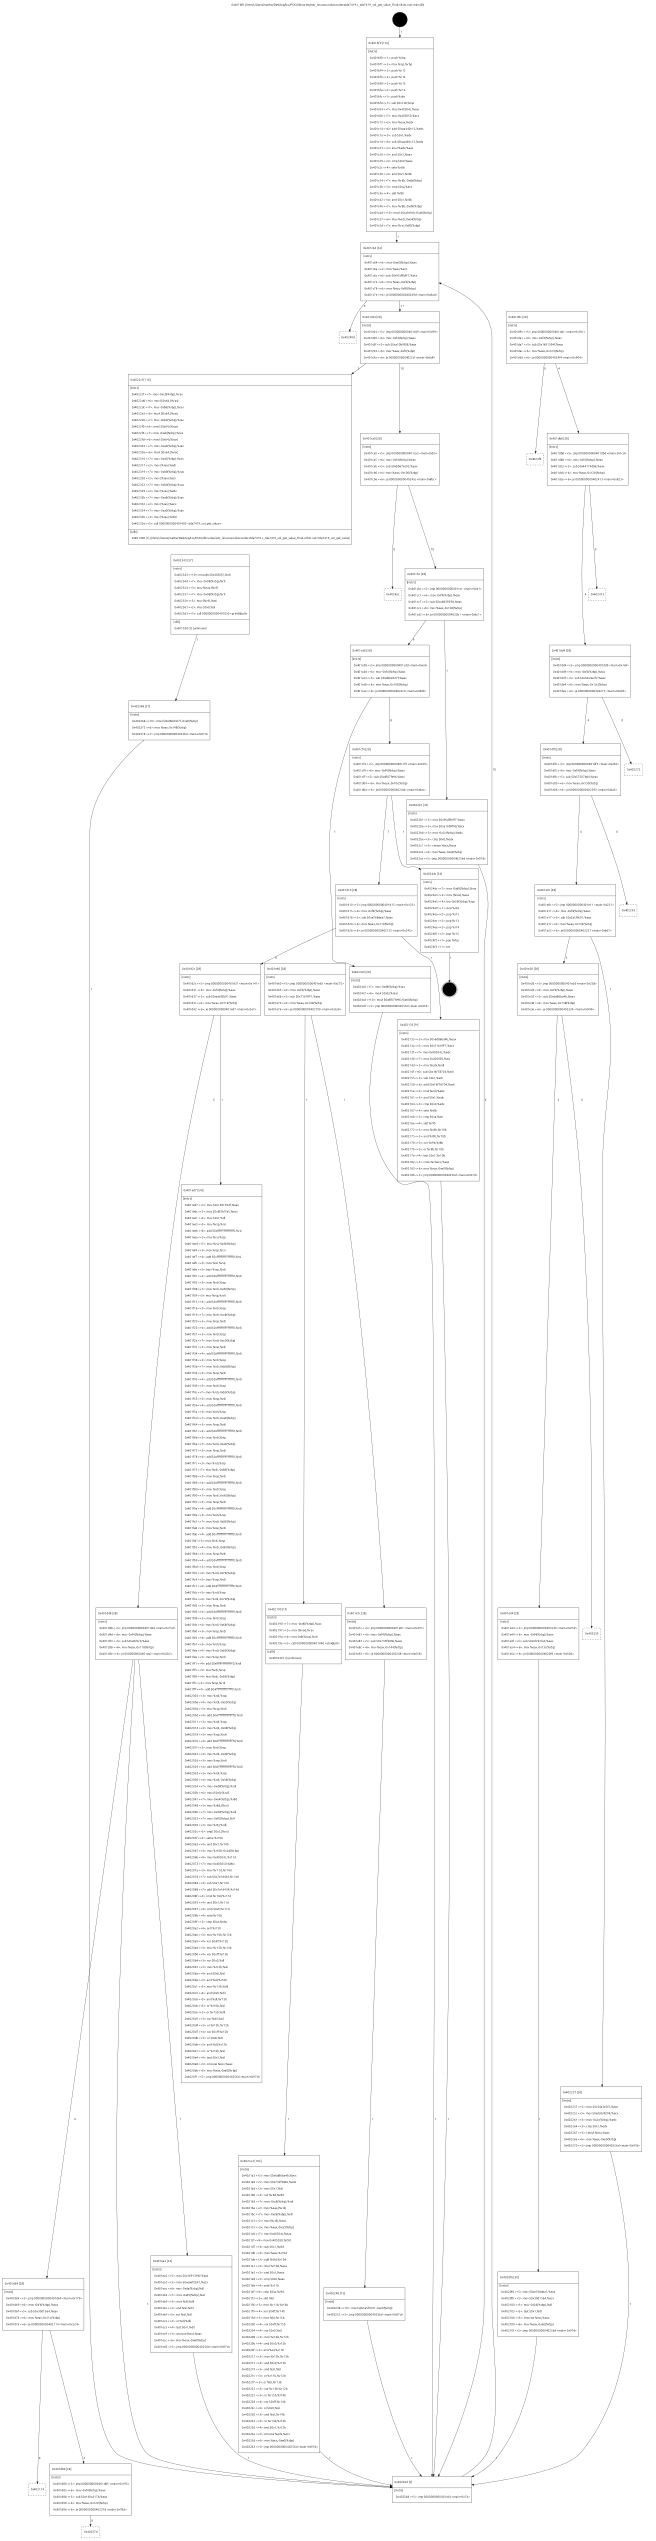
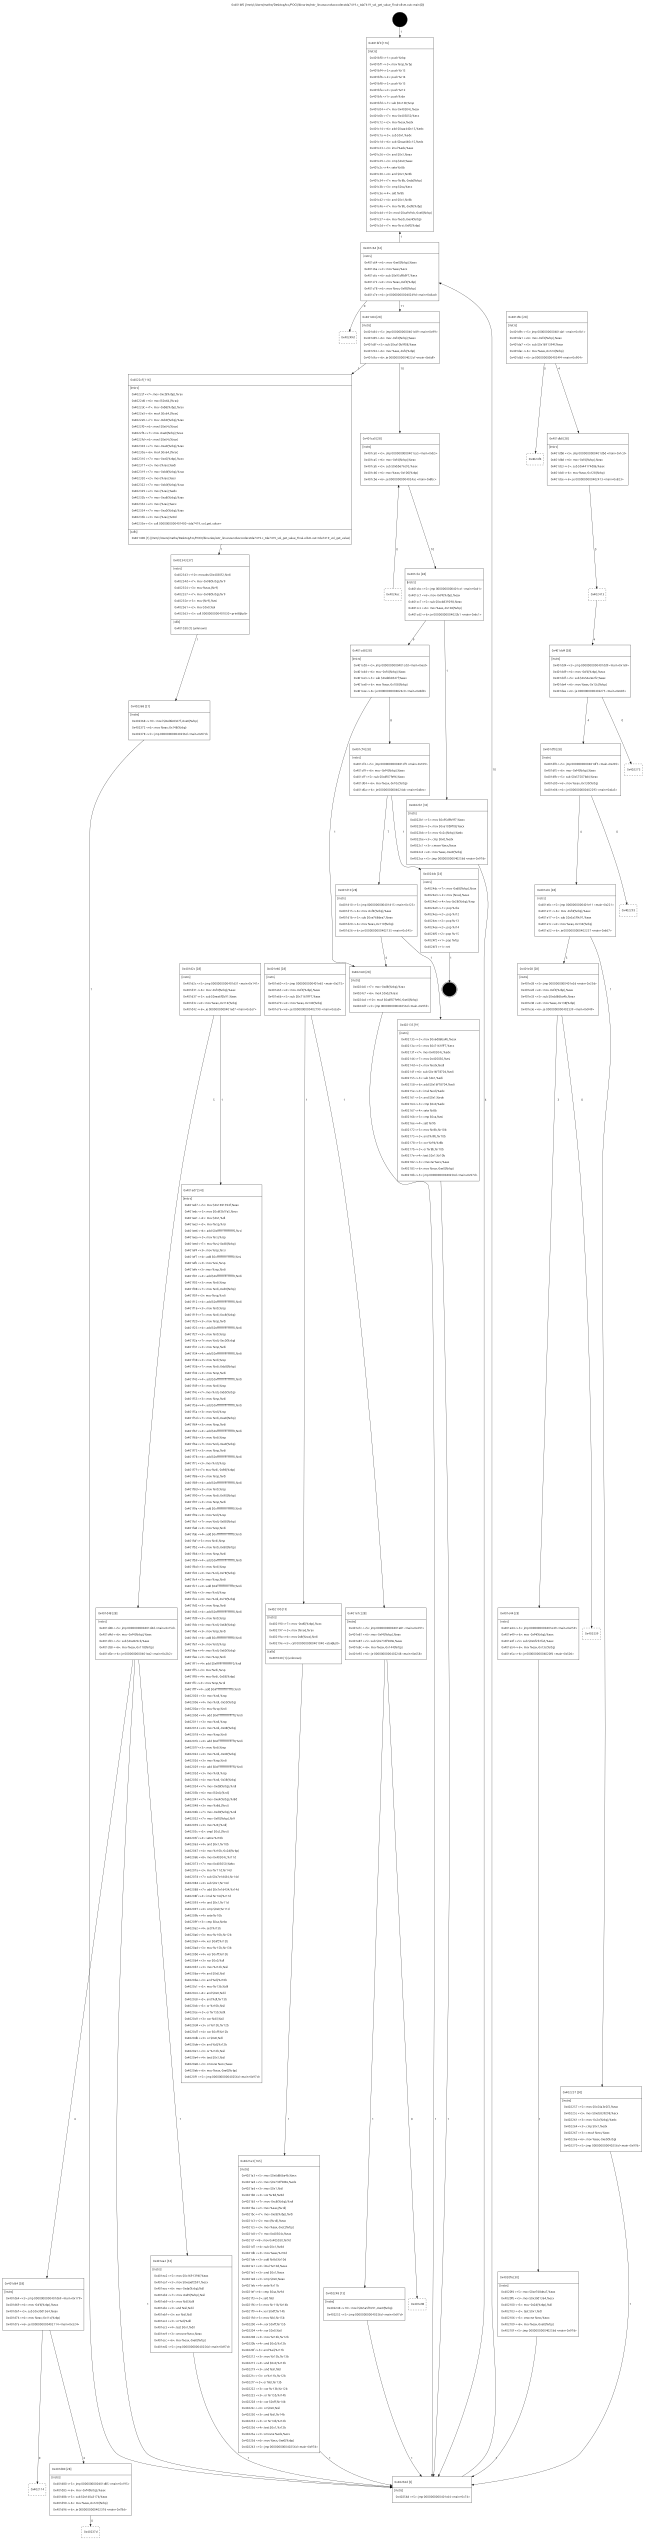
(396, 236) -> (400, 238)
(393, 536) -> (396, 538)
none -> (220, 548)
(582, 564) -> (595, 622)
(299, 945) -> (383, 950)
none -> (417, 2304)
